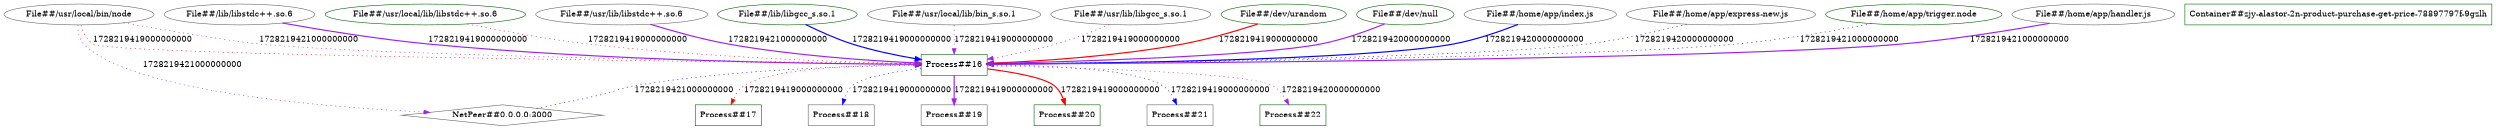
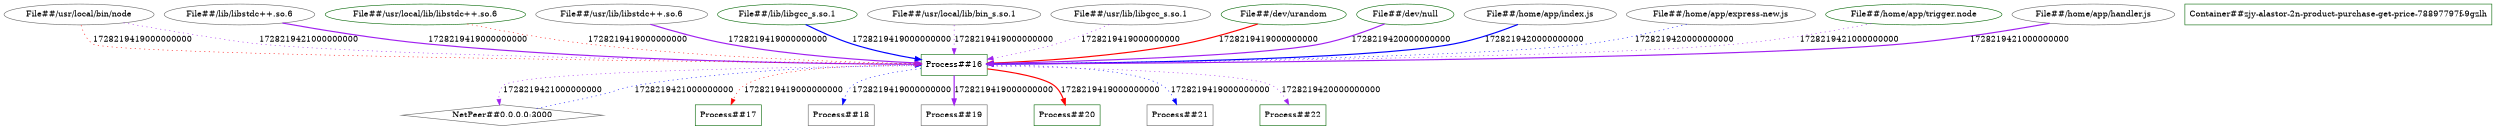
(778, 40) -> (778, 40)
(1543, 54) -> (1543, 54)
(239, 95) -> (704, 70)
